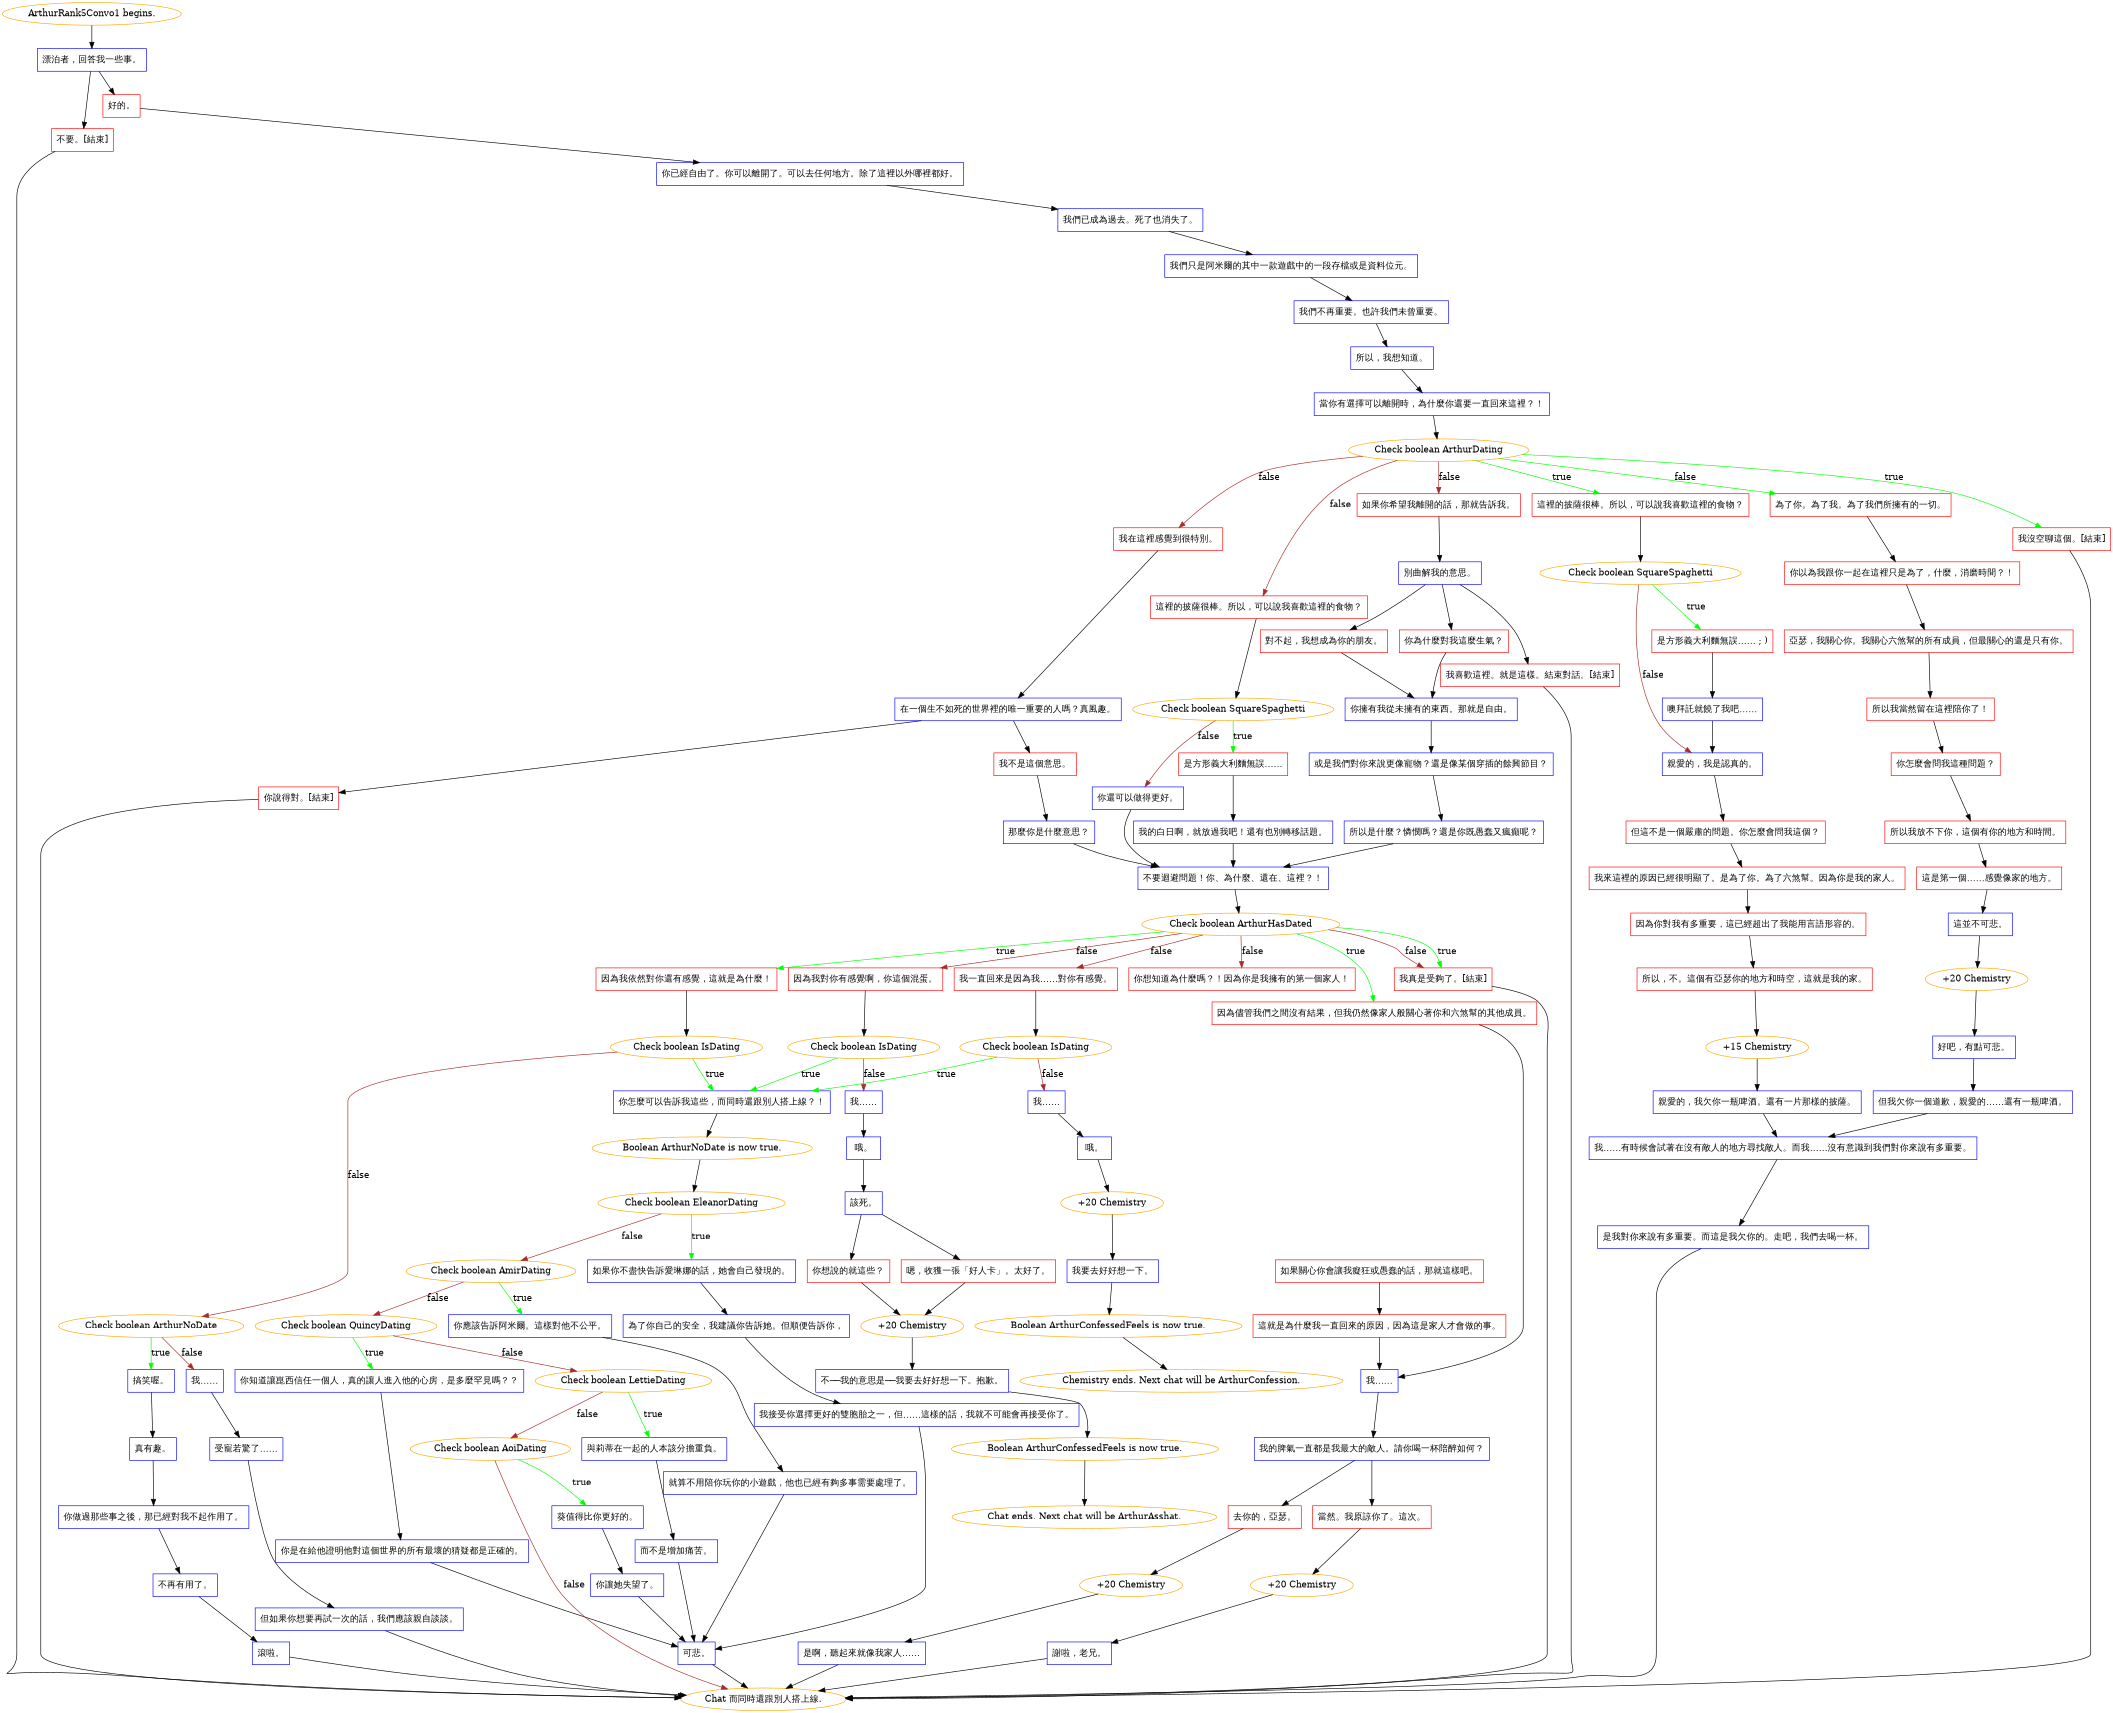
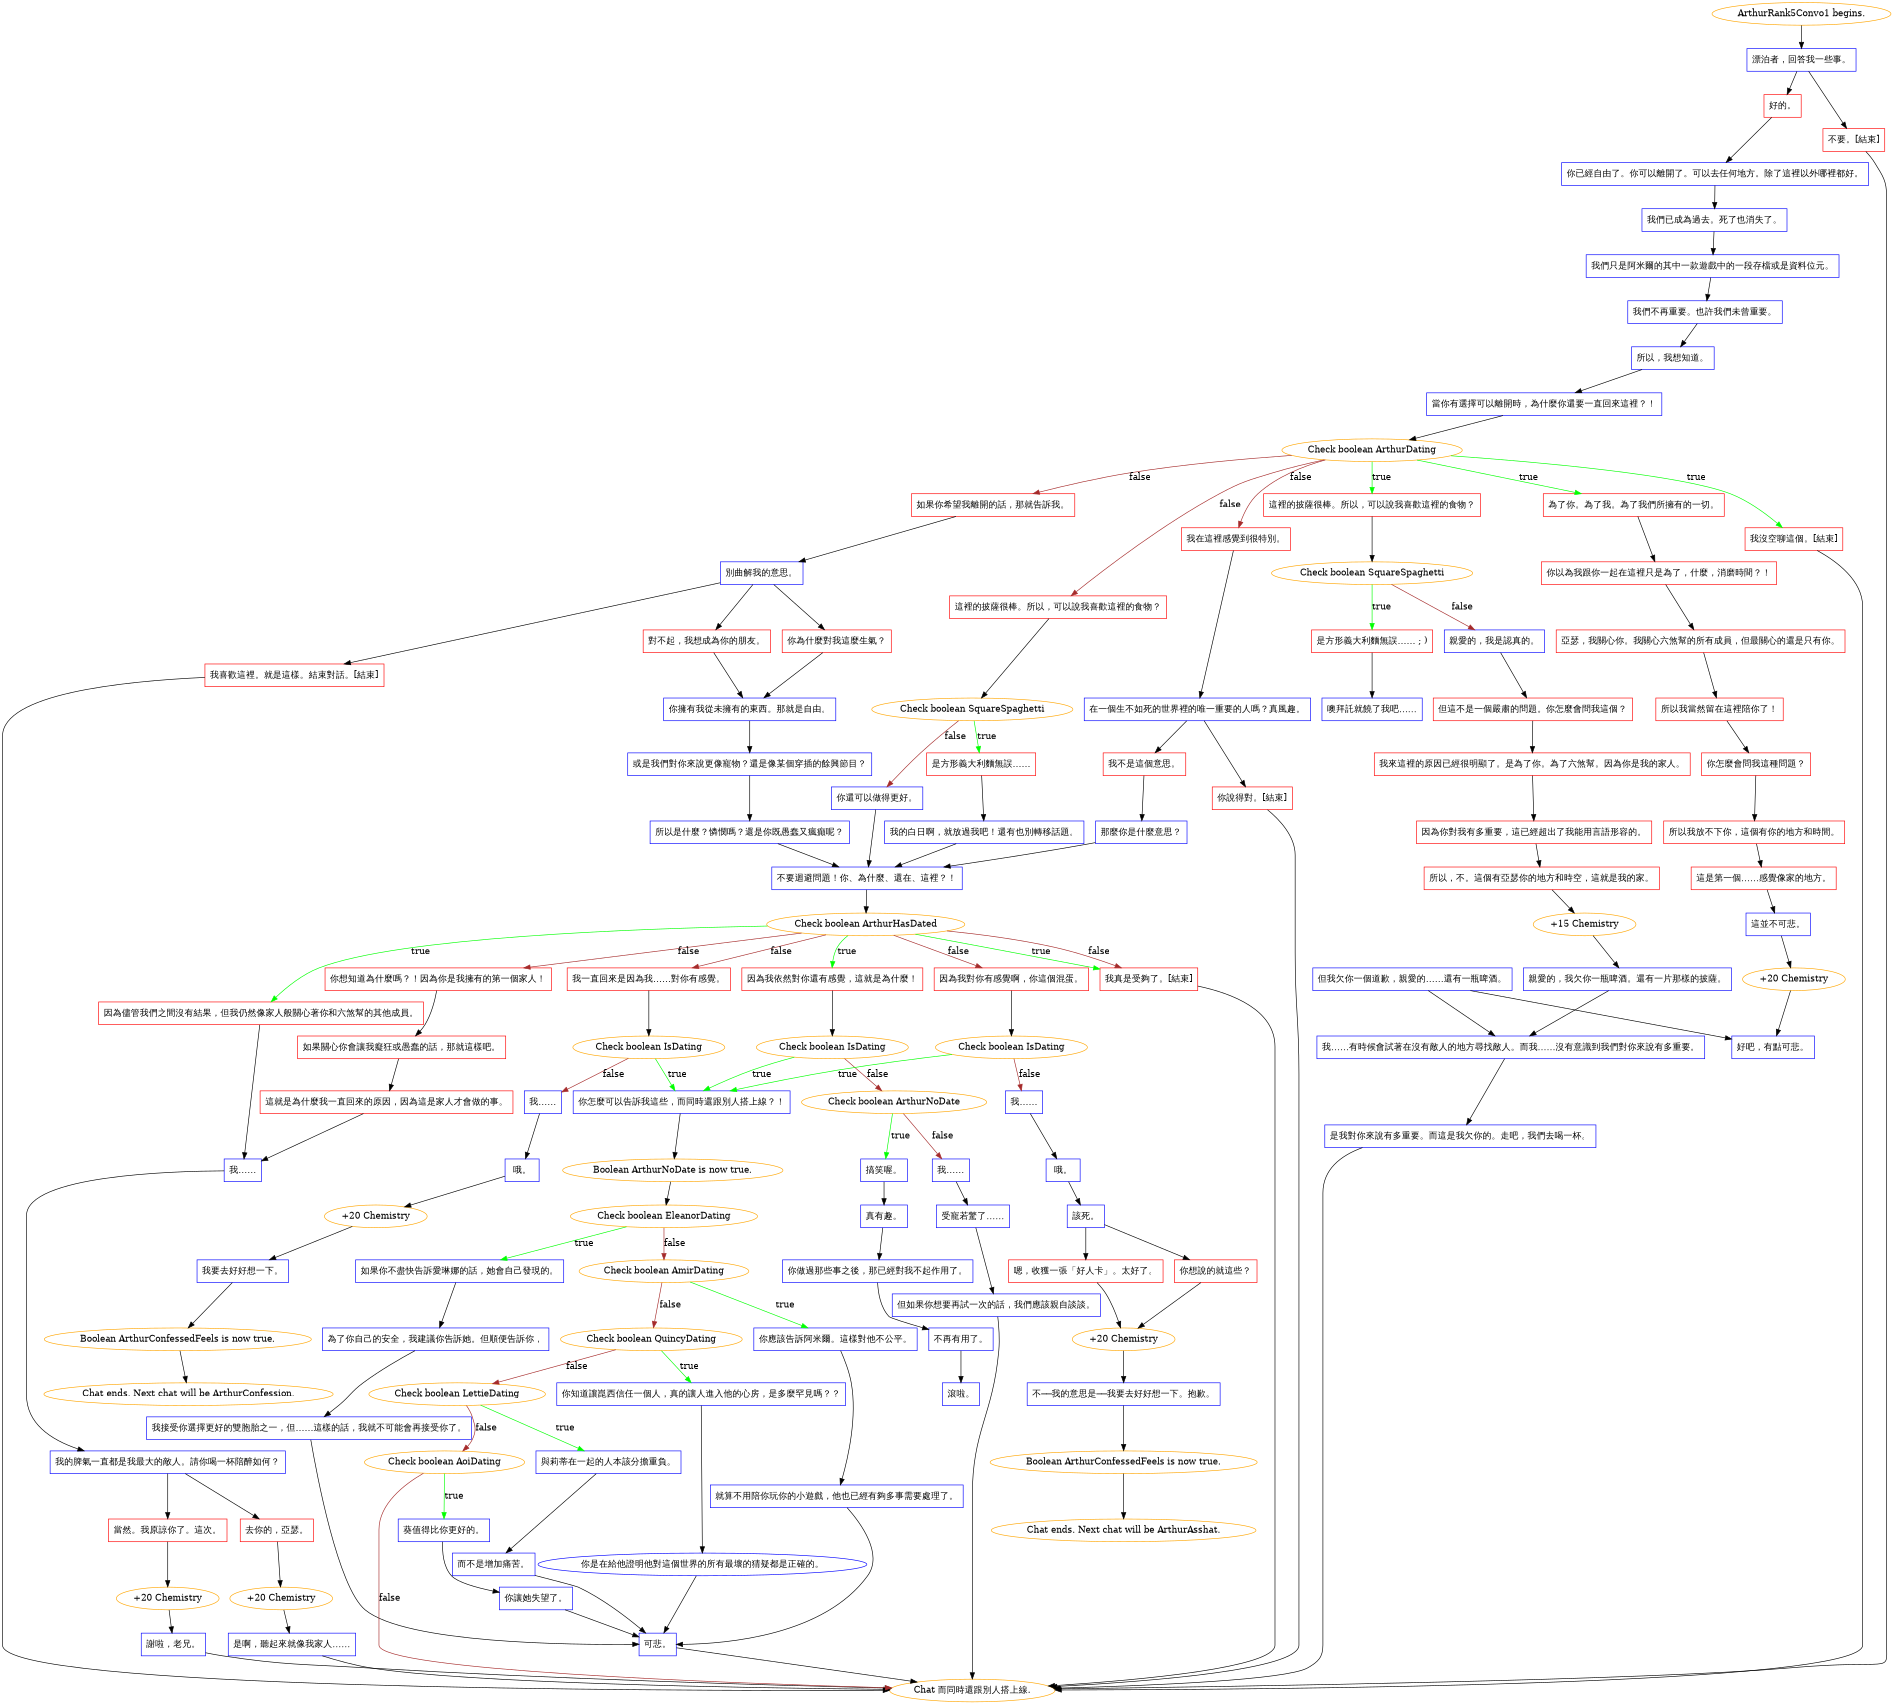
(1685, 478) -> (1529, 478)
(1712, 734) -> none
none -> (431, 1012)
(1974, 1072) -> (1598, 1014)
(1181, 1381) -> (189, 1394)
(402, 1551) -> (702, 1564)
(484, 1682) -> none
